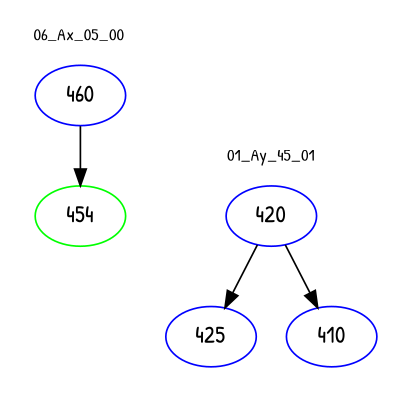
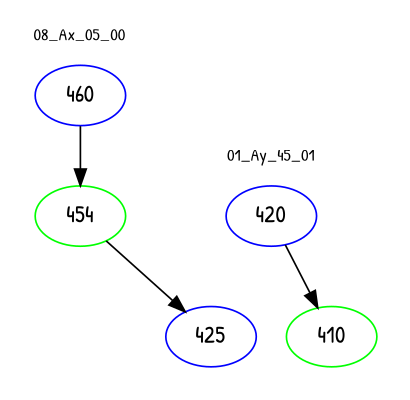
(80, 36) -> (80, 36)
(245, 269) -> (139, 271)
(332, 337) -> (332, 337)
